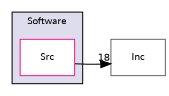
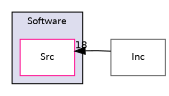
(89, 64) -> (98, 51)
